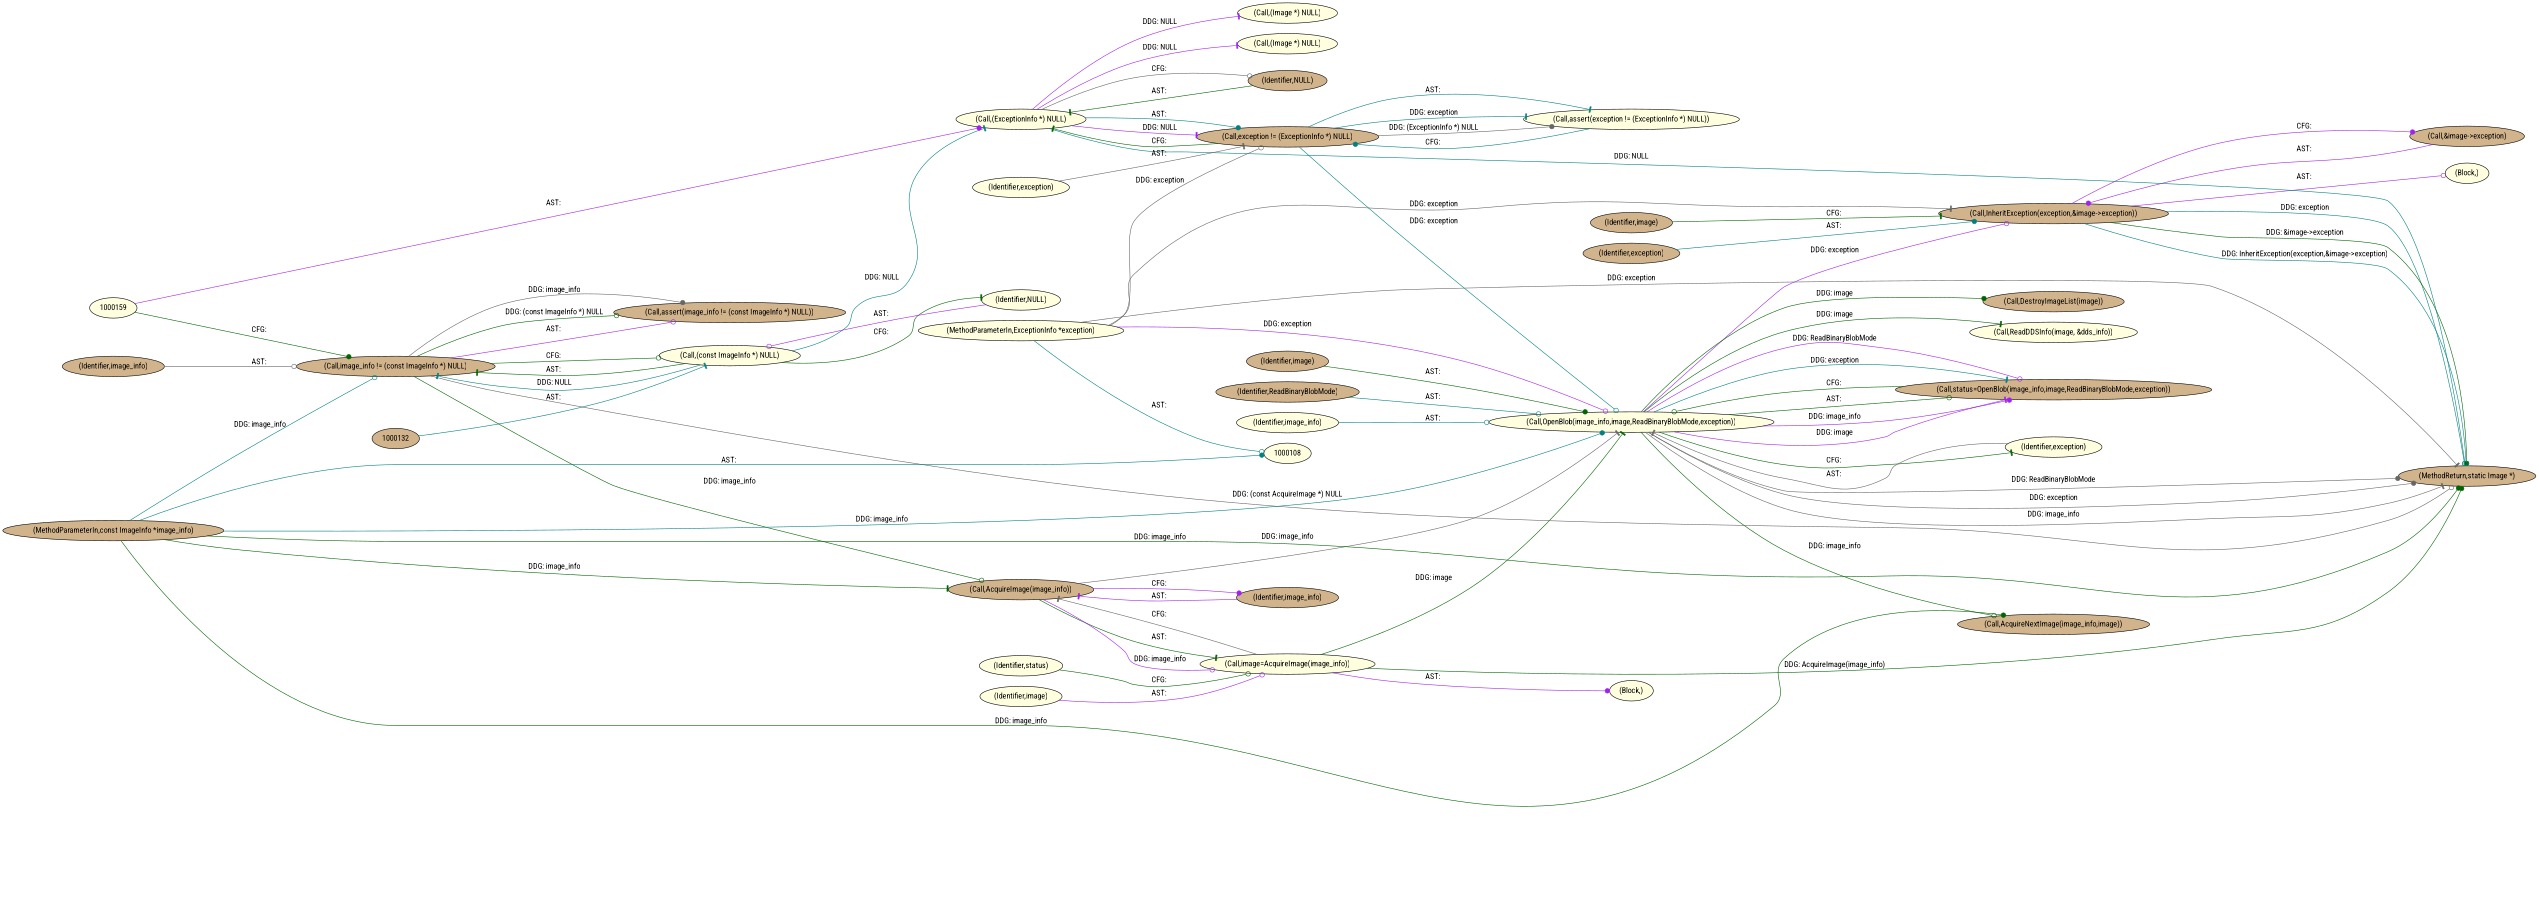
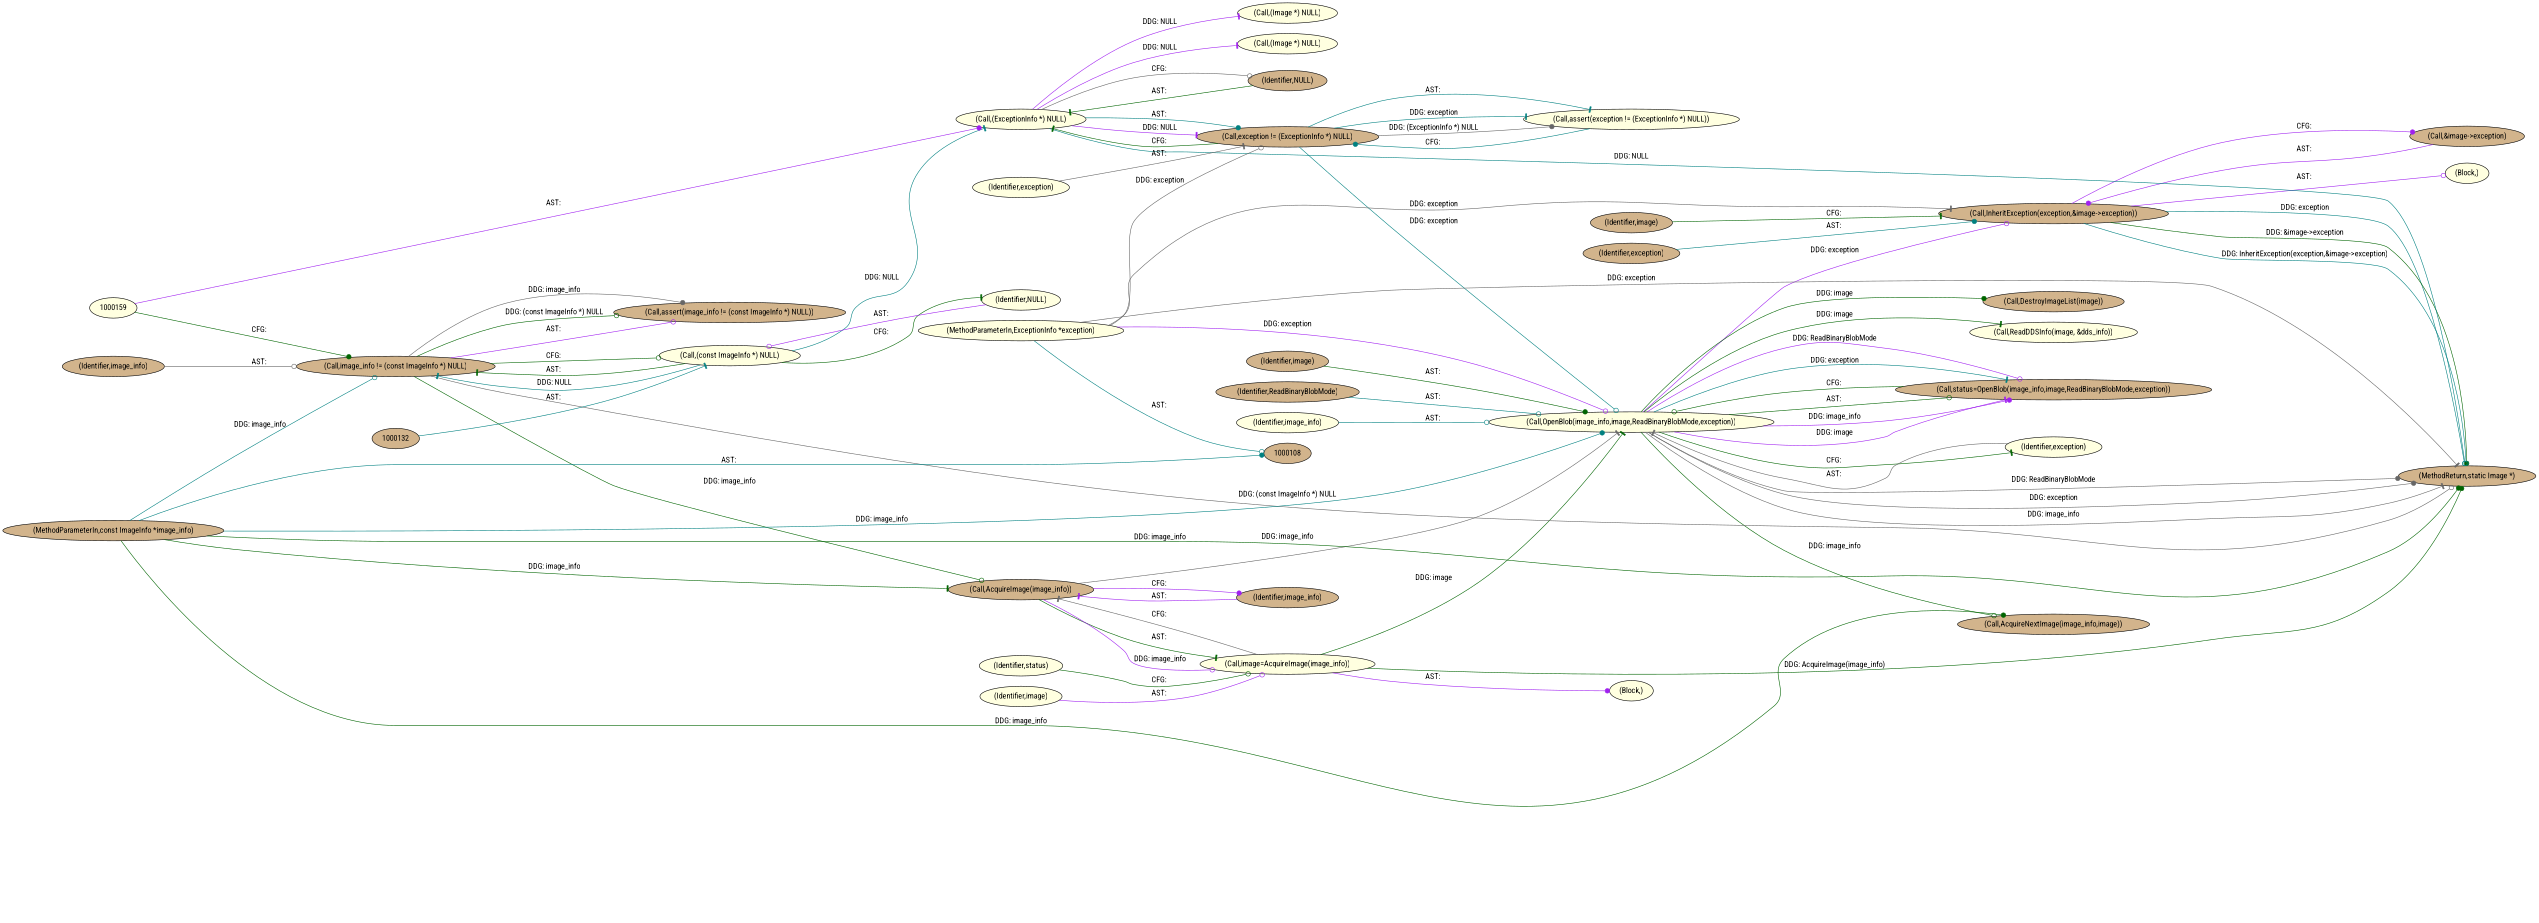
(1288, 453) -> (1288, 453)
(1288, 495) -> (1288, 495)
